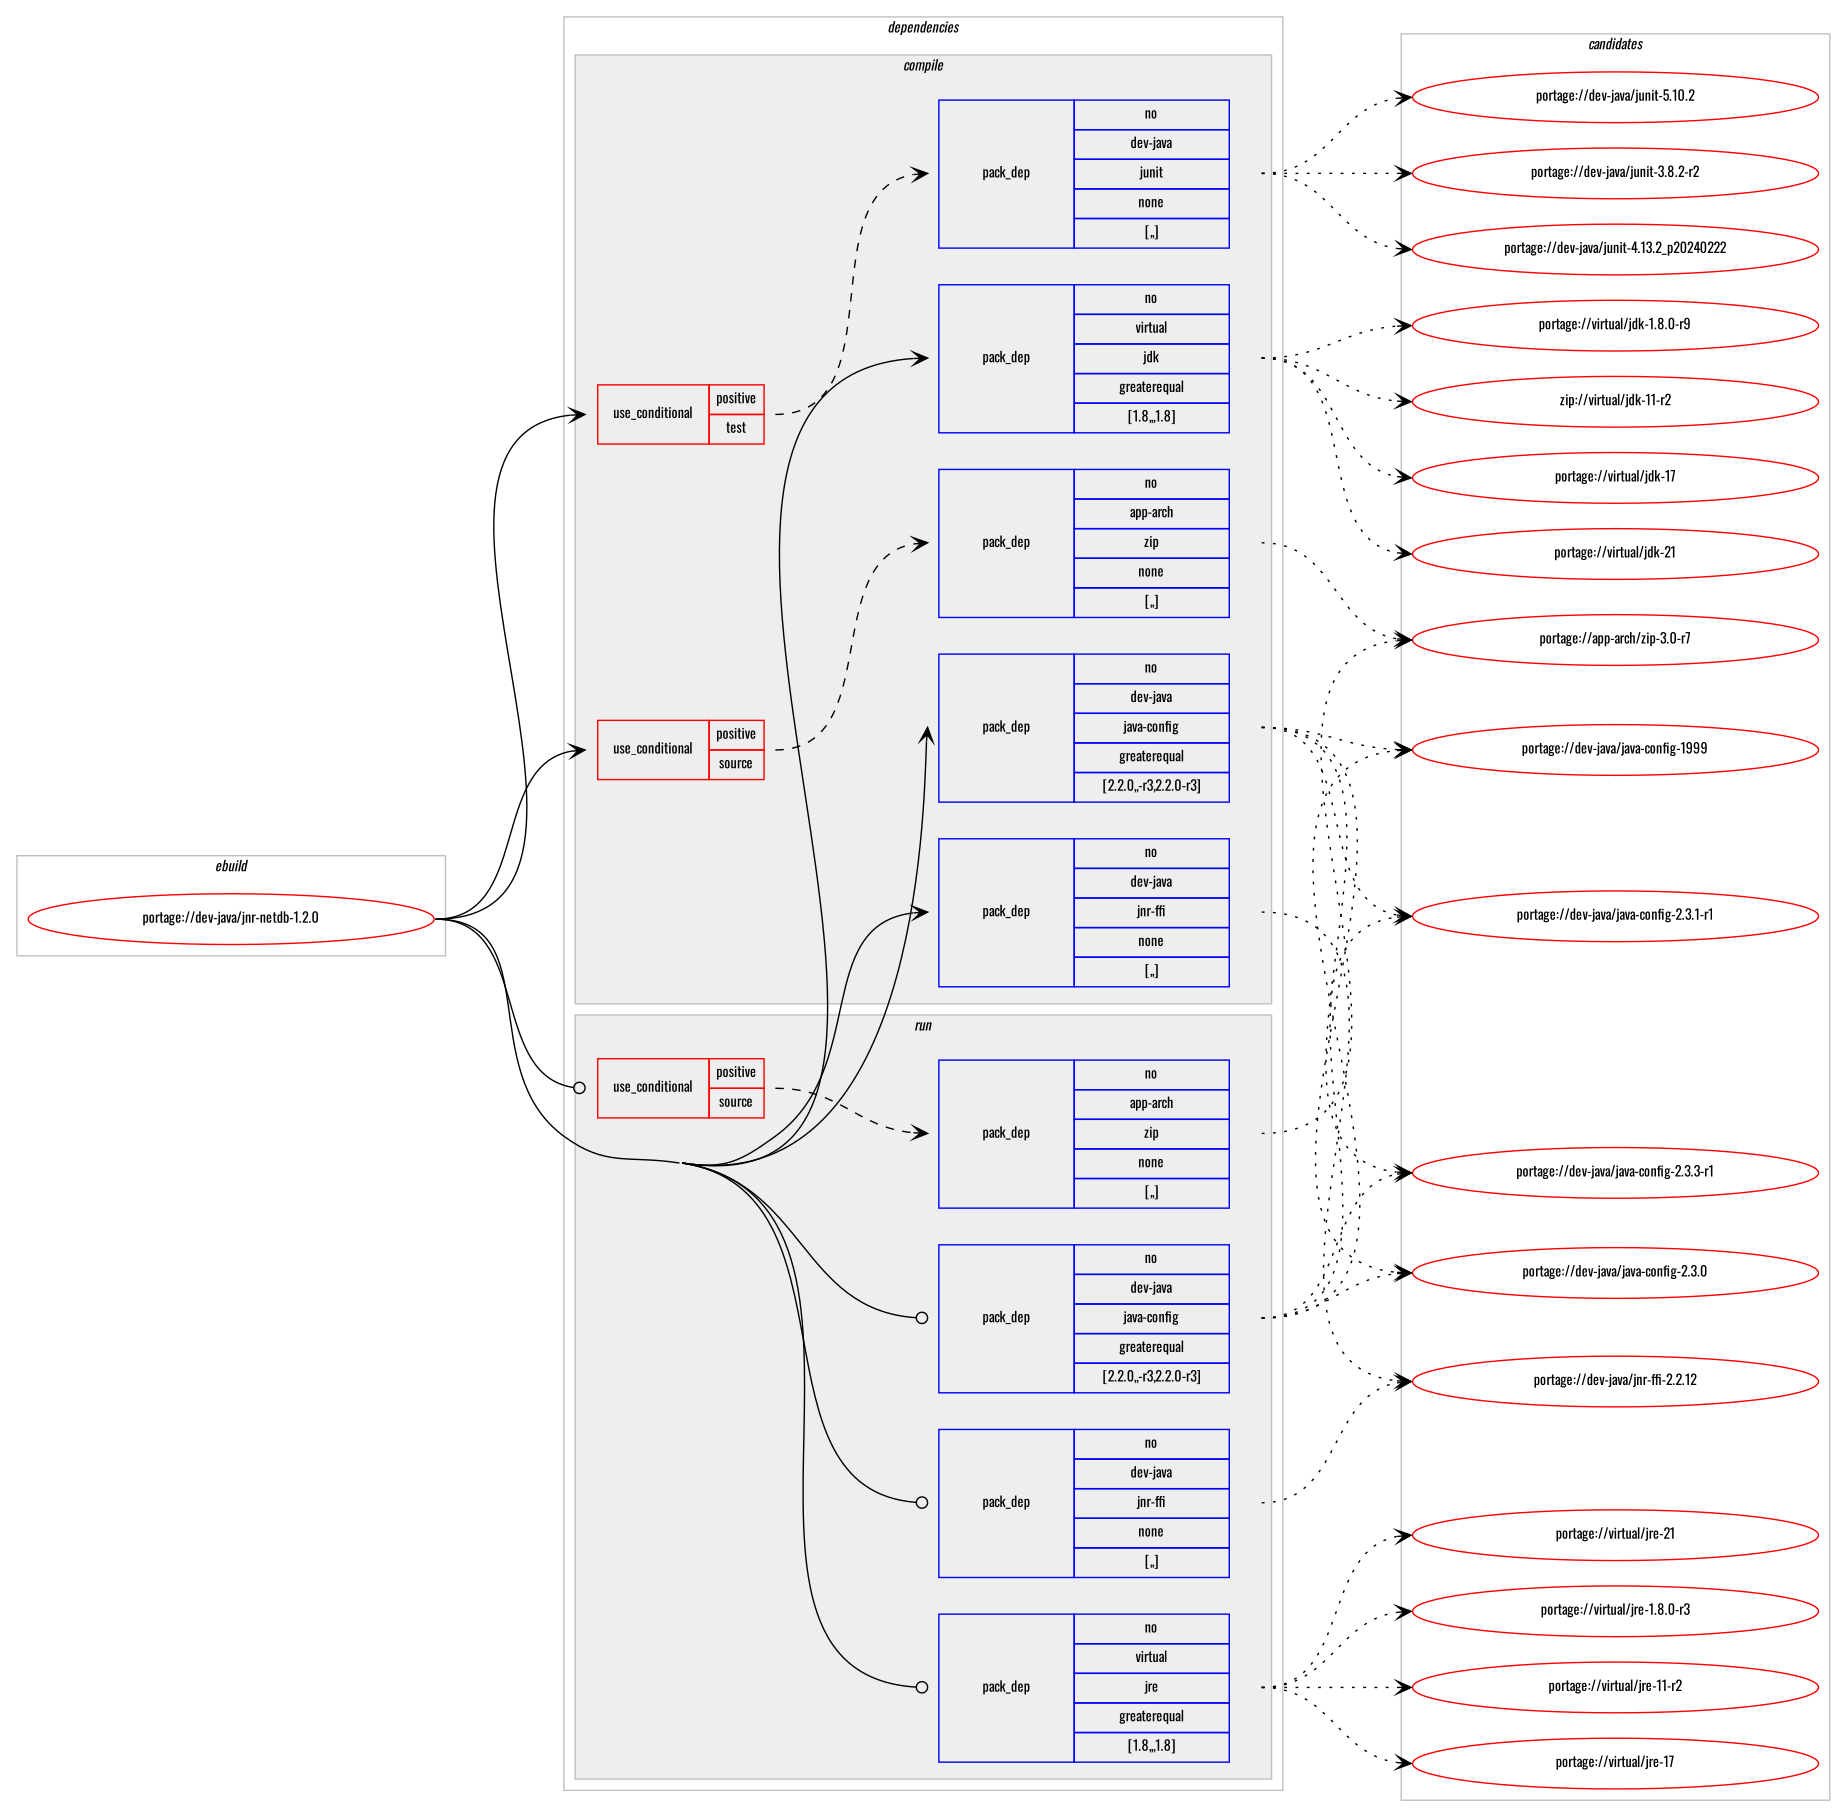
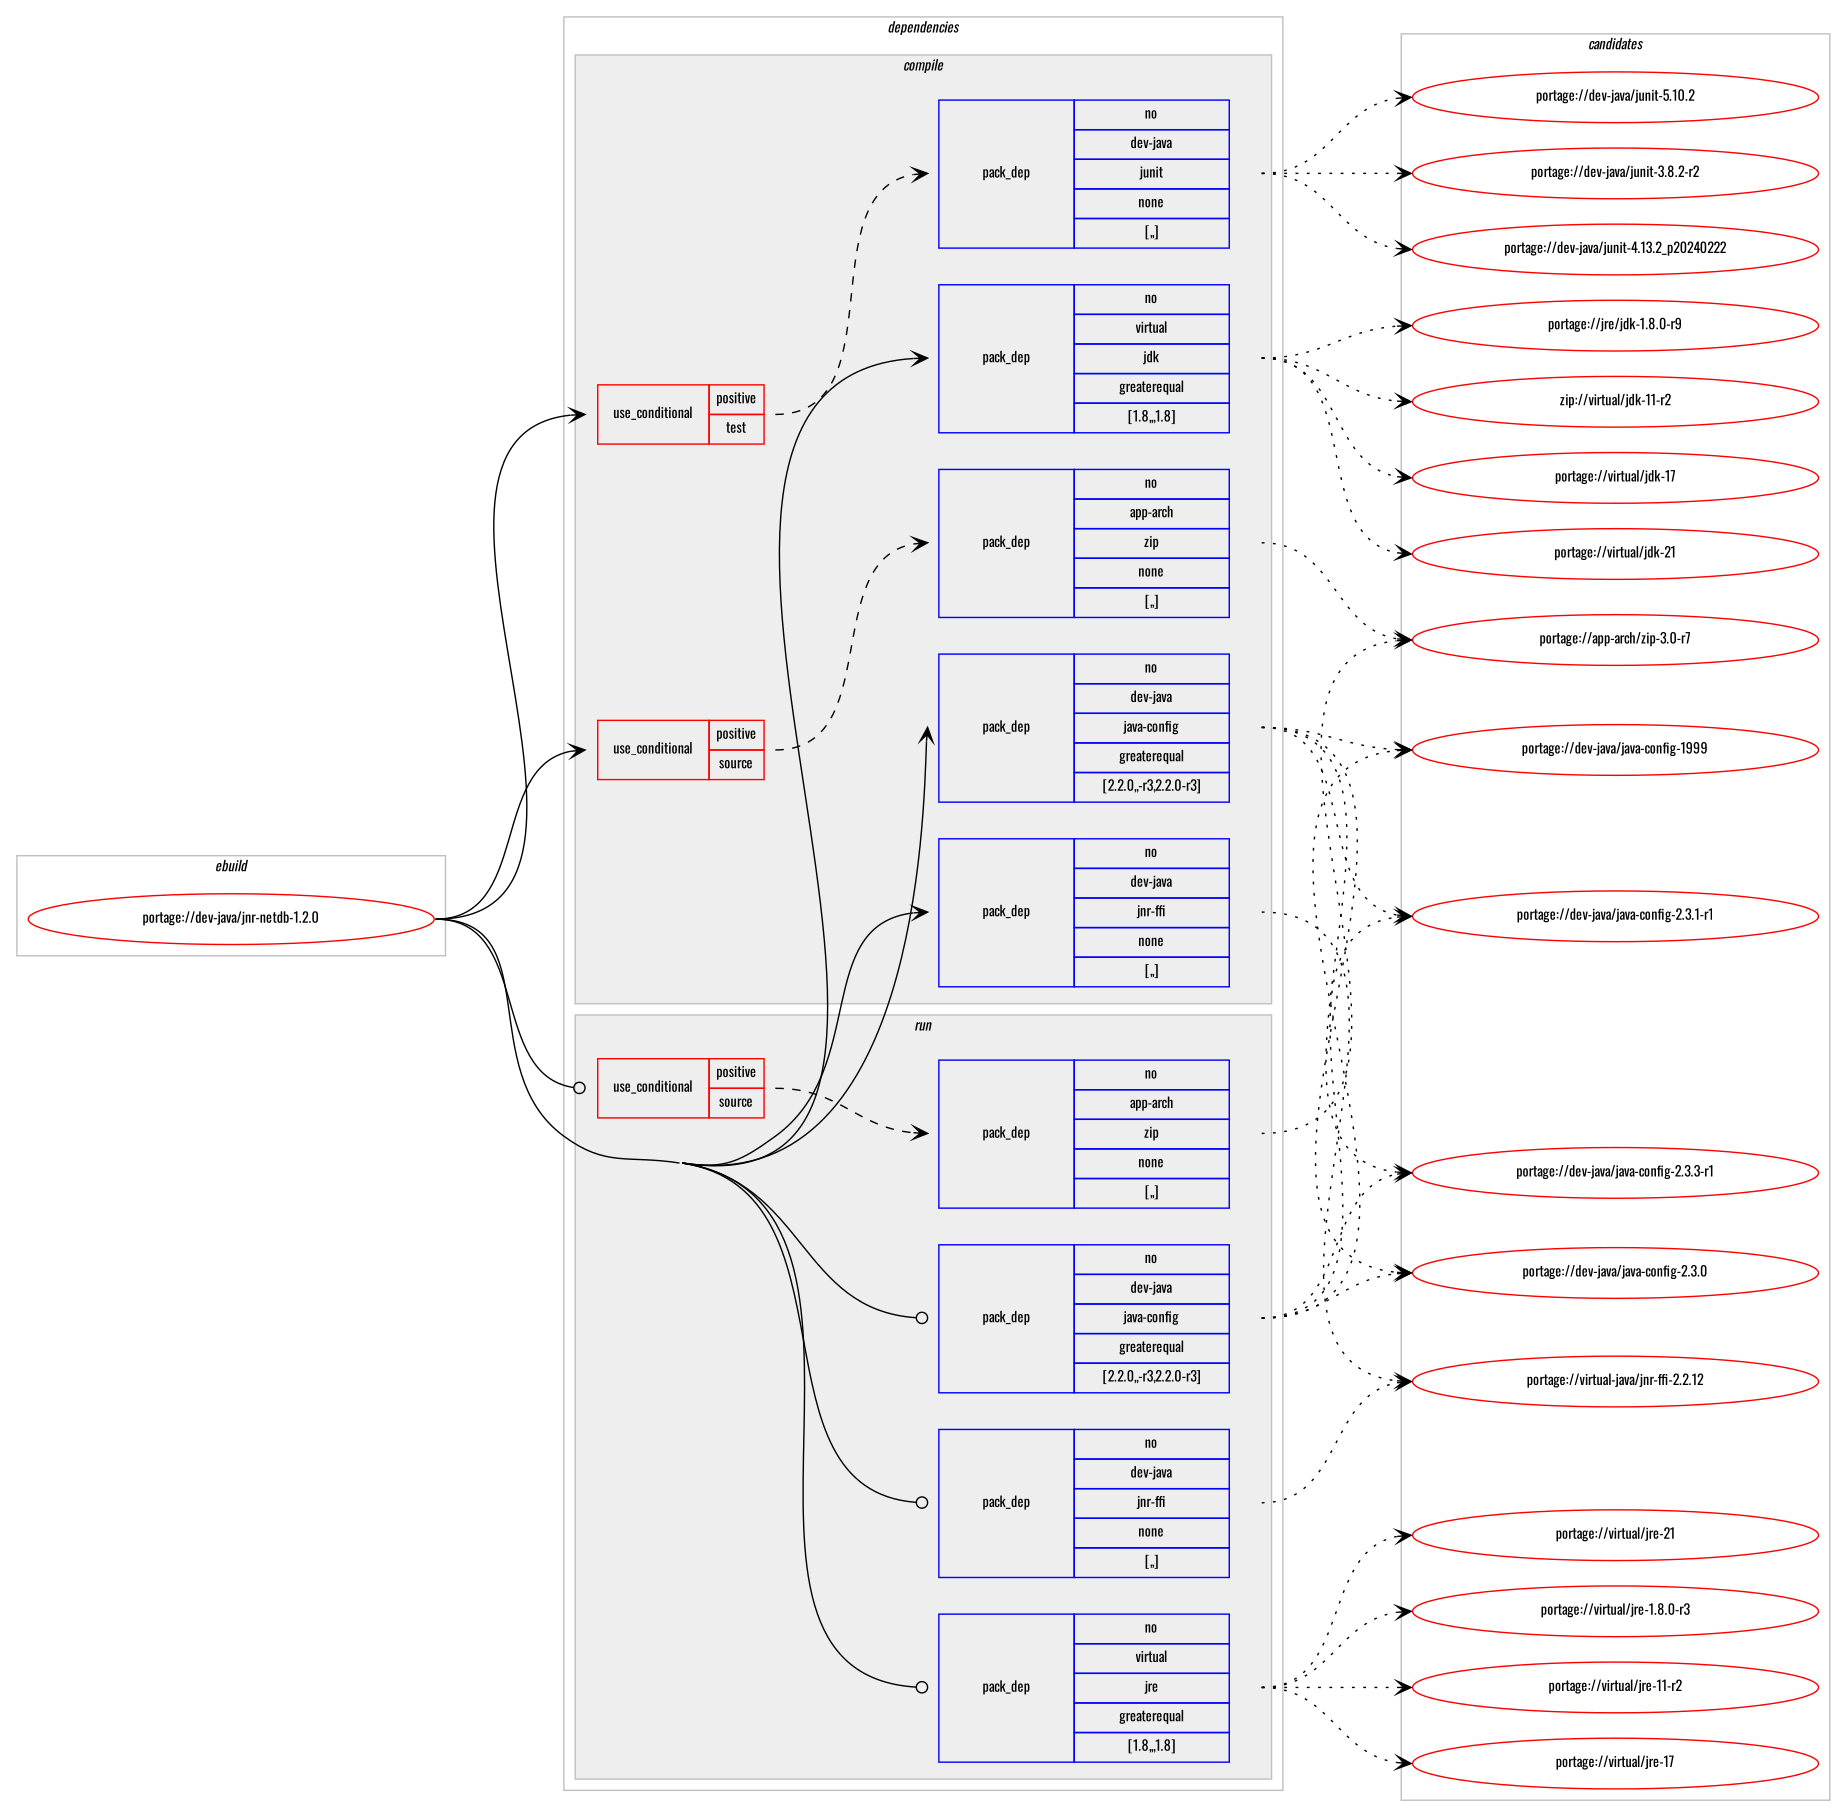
(1616, 326) -> (1616, 326)
(1616, 1382) -> (1616, 1382)
